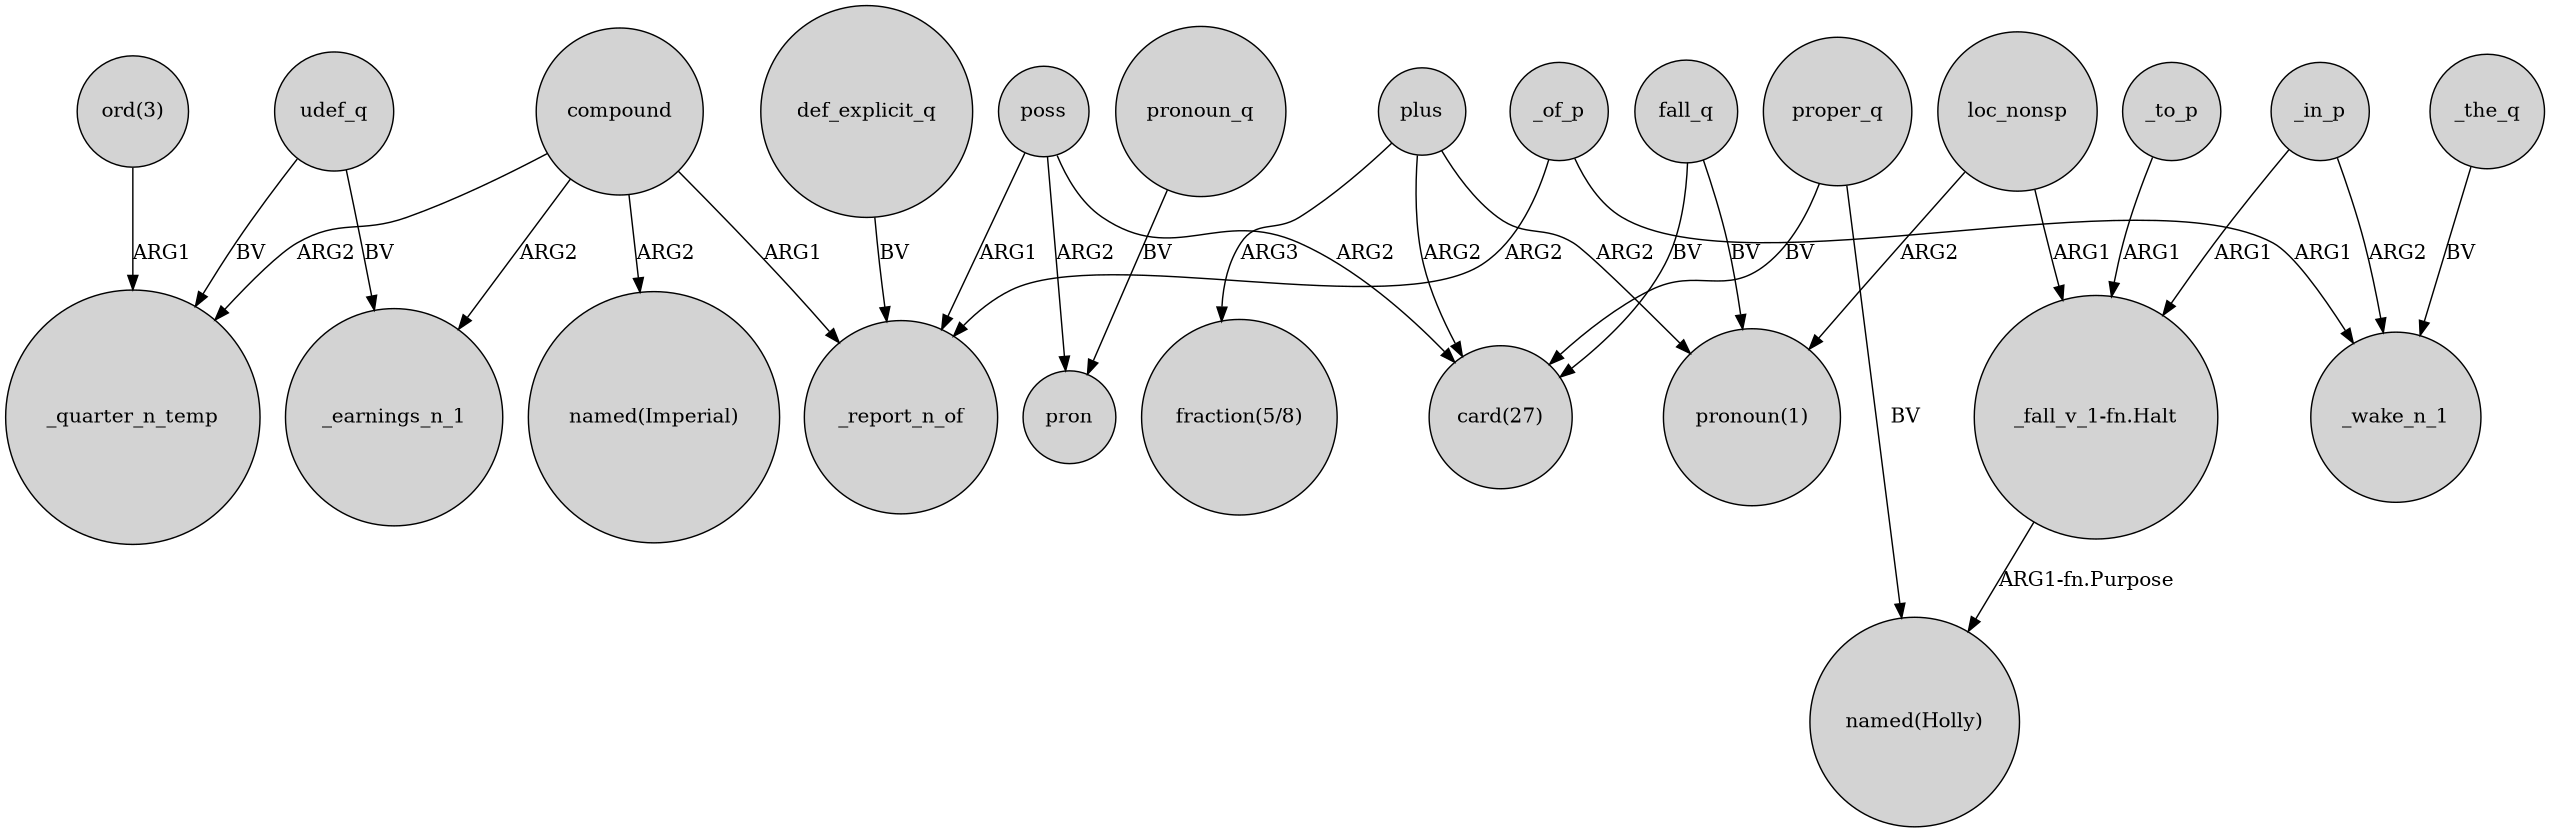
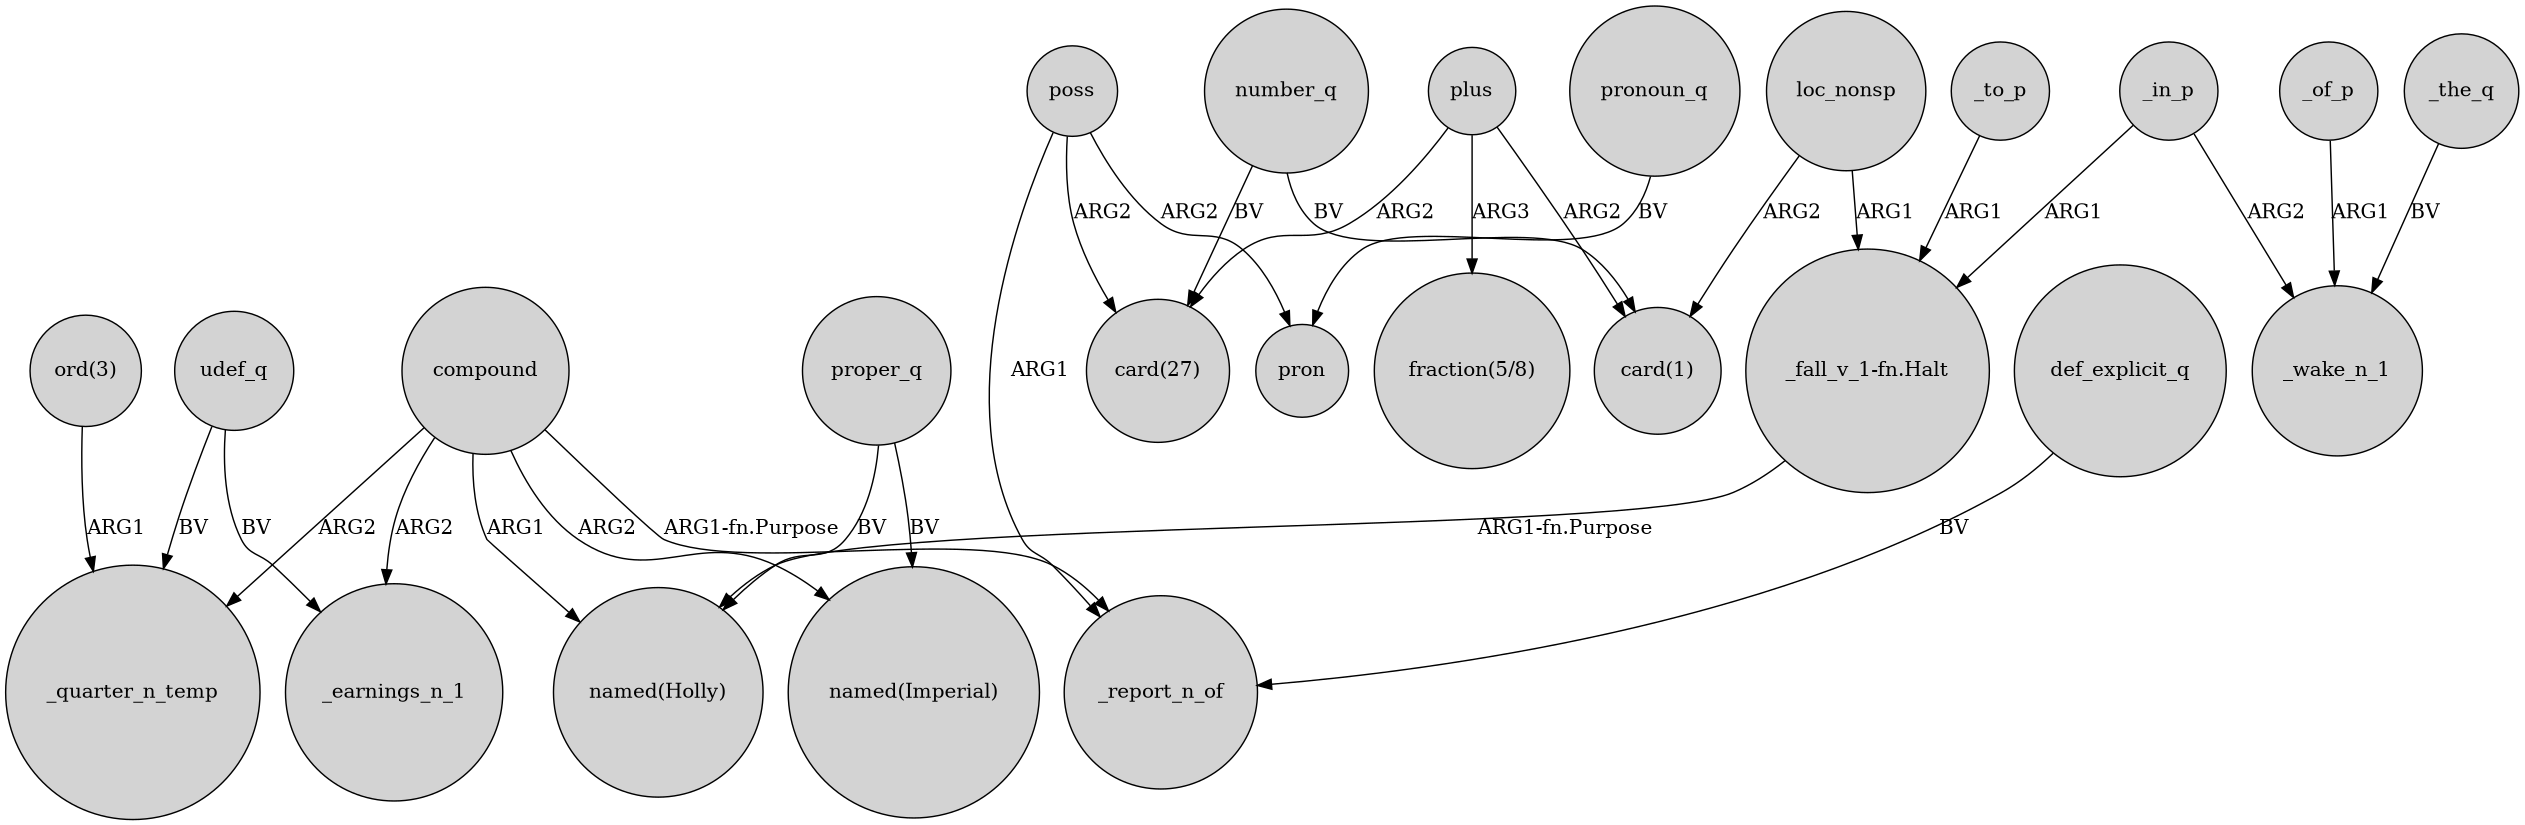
(1686, 112) -> (1286, 91)
(793, 254) -> (752, 529)
(1703, 281) -> (905, 498)
(1281, 283) -> none
(1752, 417) -> (1658, 371)
none -> (495, 547)
